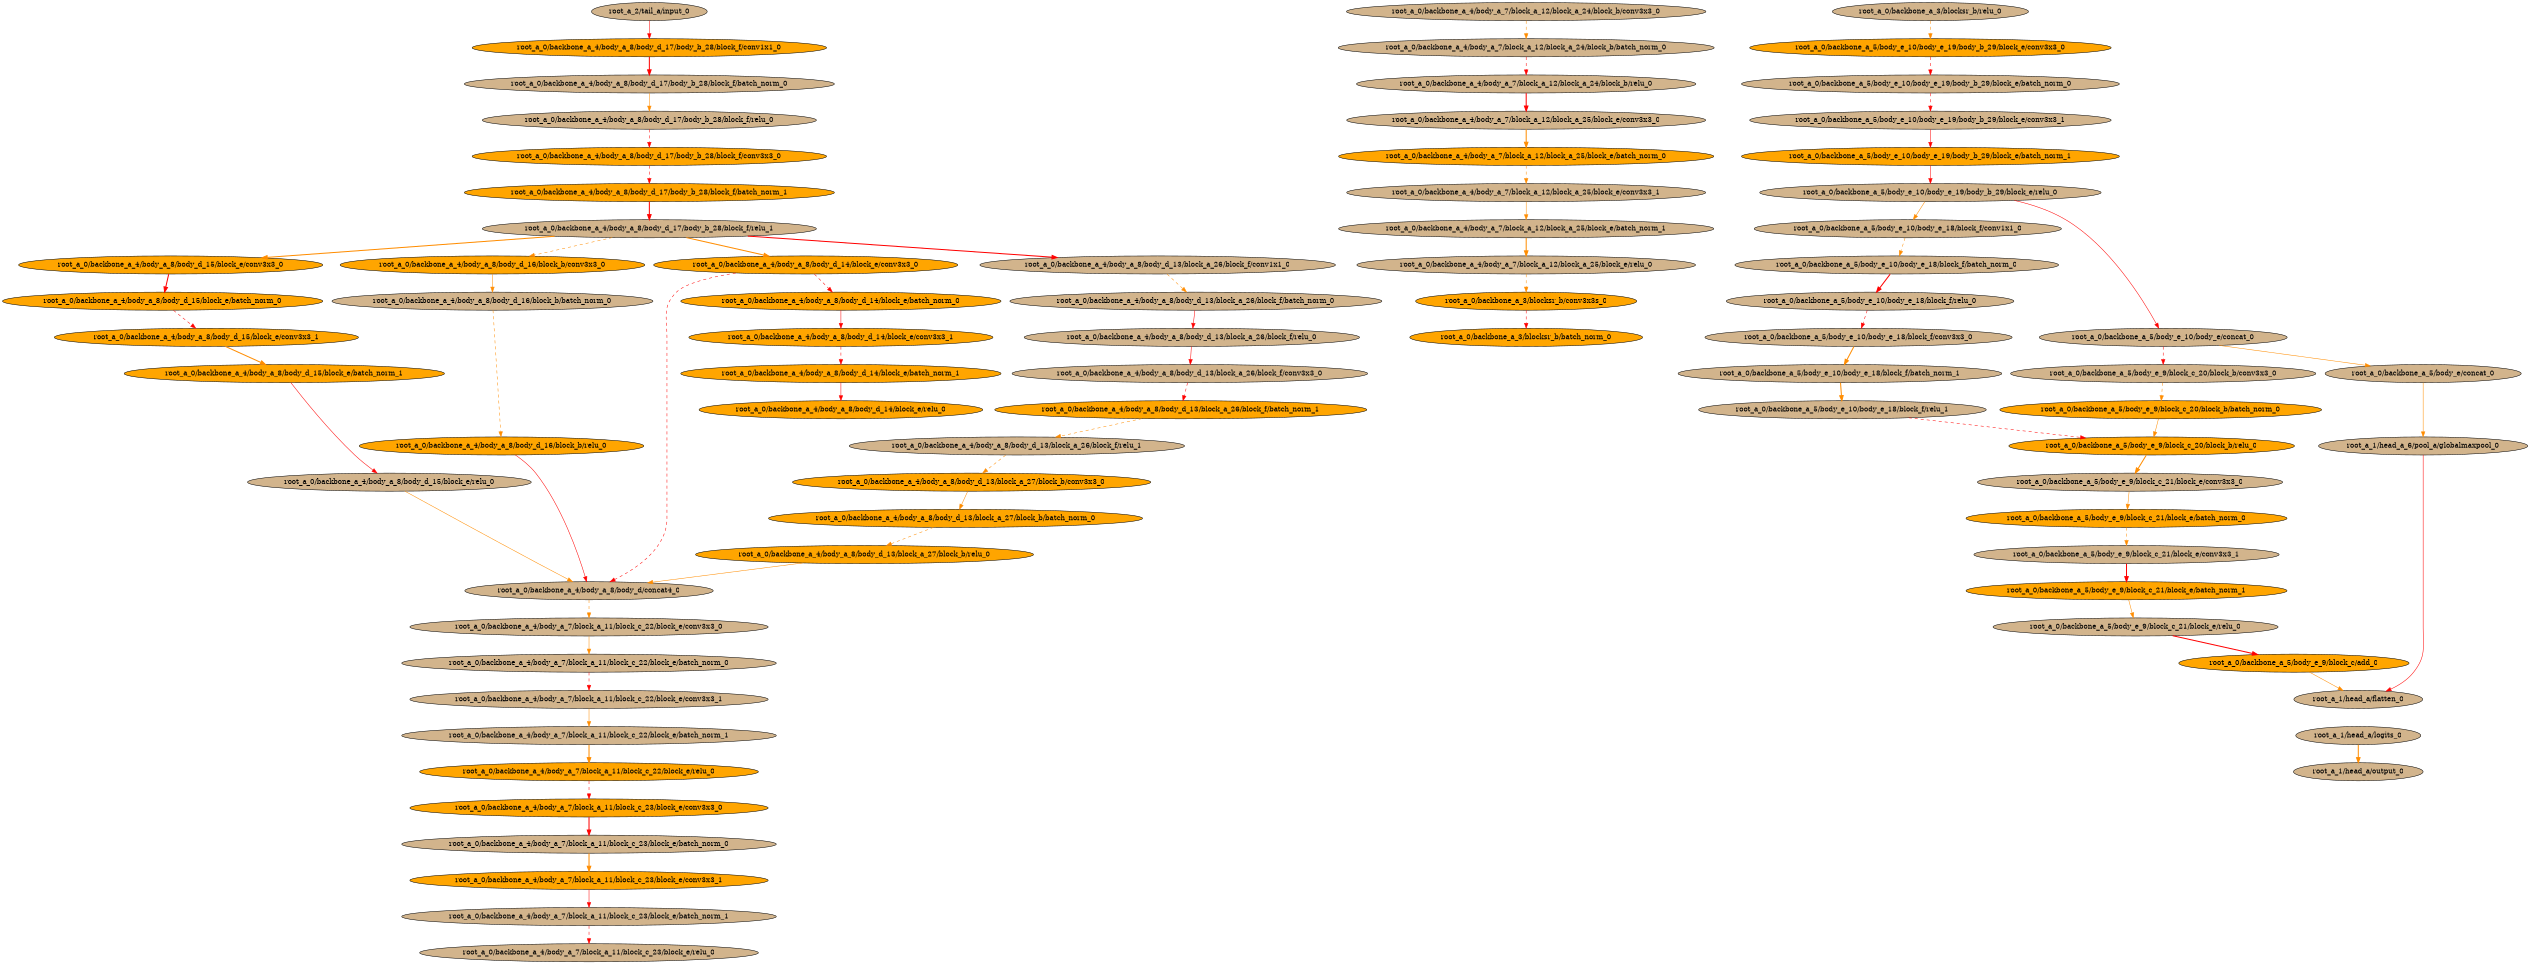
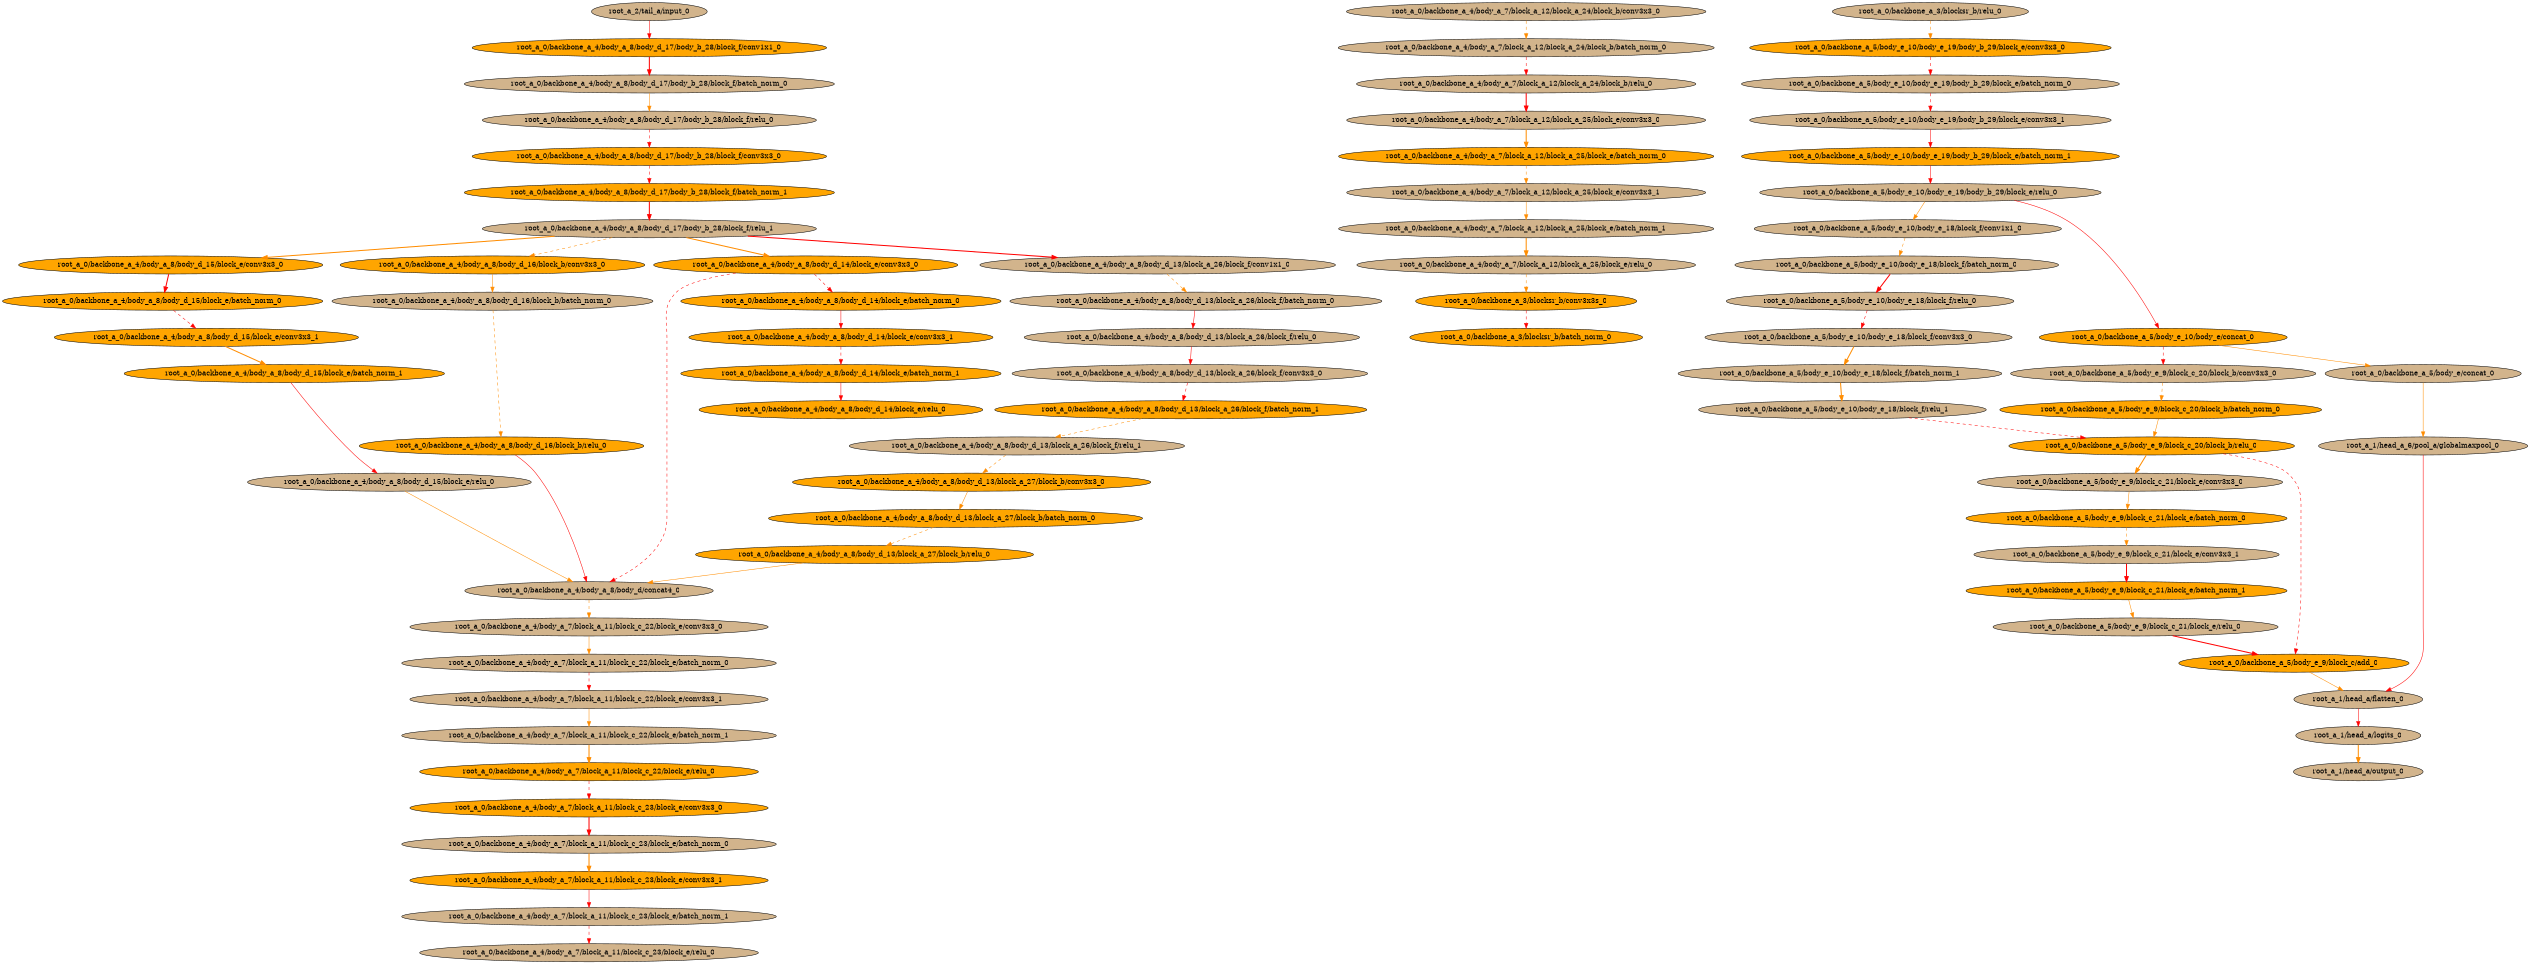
(2163, 337) -> (2163, 337)
none -> (2301, 525)
none -> (2358, 715)
